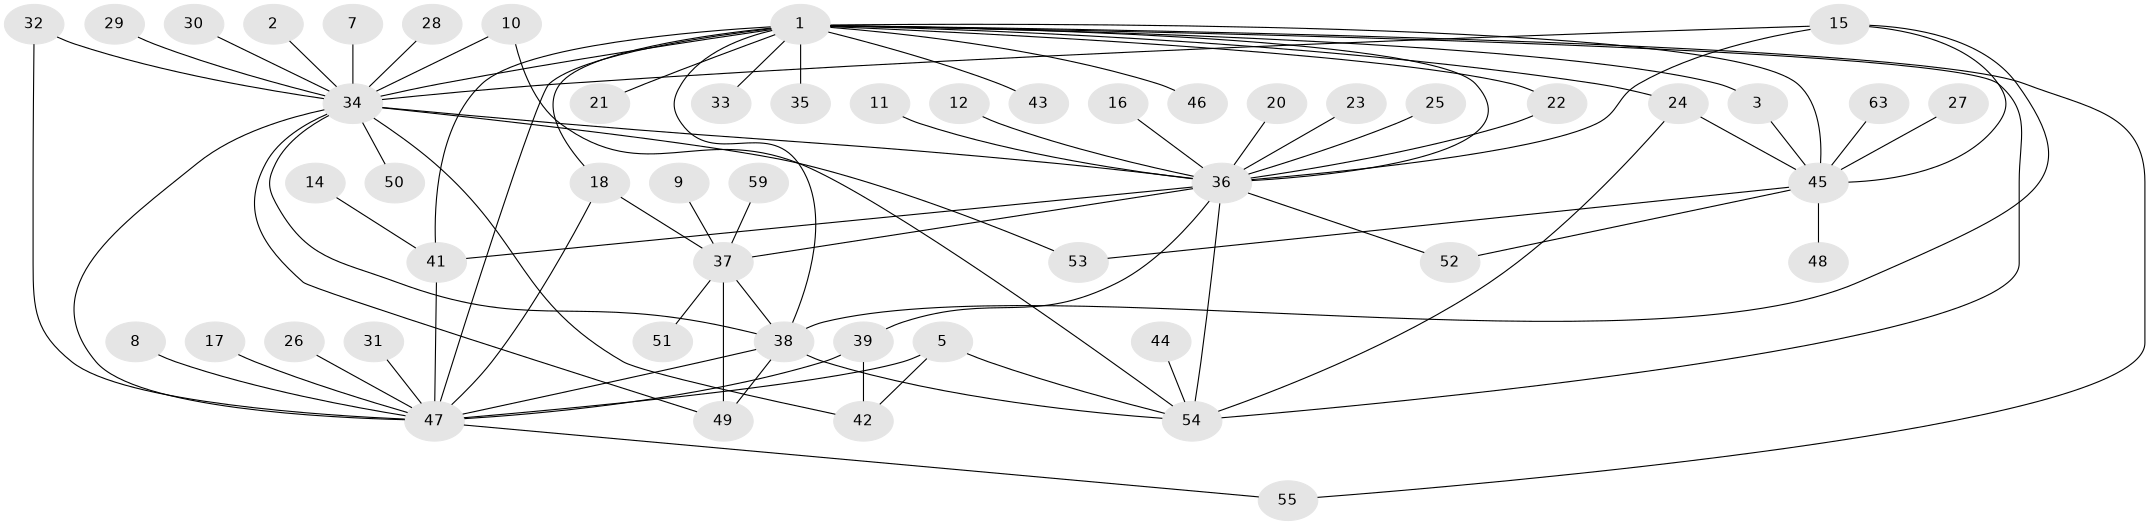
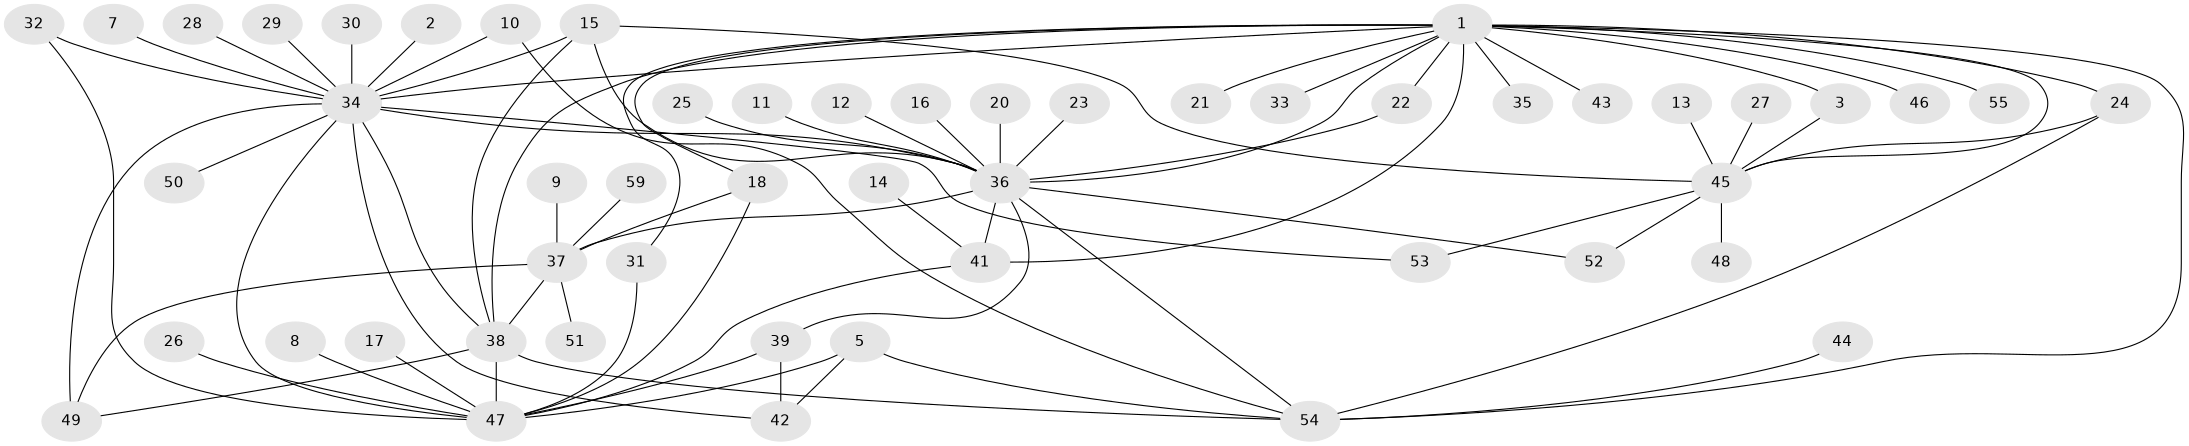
(1879, 104) -> (1682, 104)
(529, 132) -> (931, 35)
(861, 461) -> none
